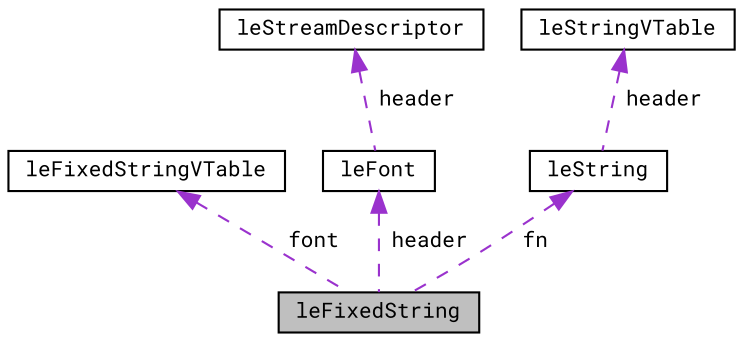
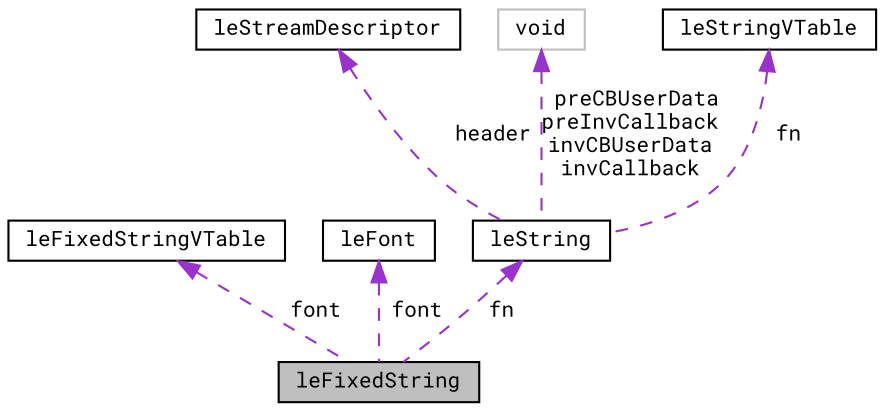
none -> (542, 30)
(659, 100) -> (783, 135)
(367, 111) -> (415, 155)
(424, 242) -> (412, 311)
